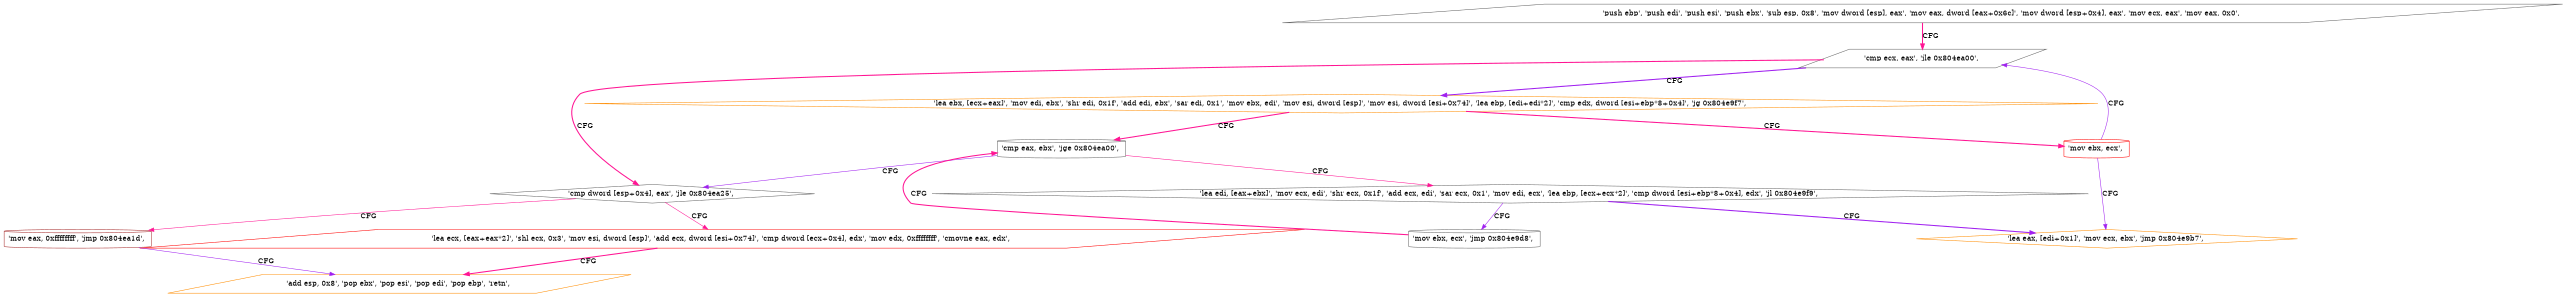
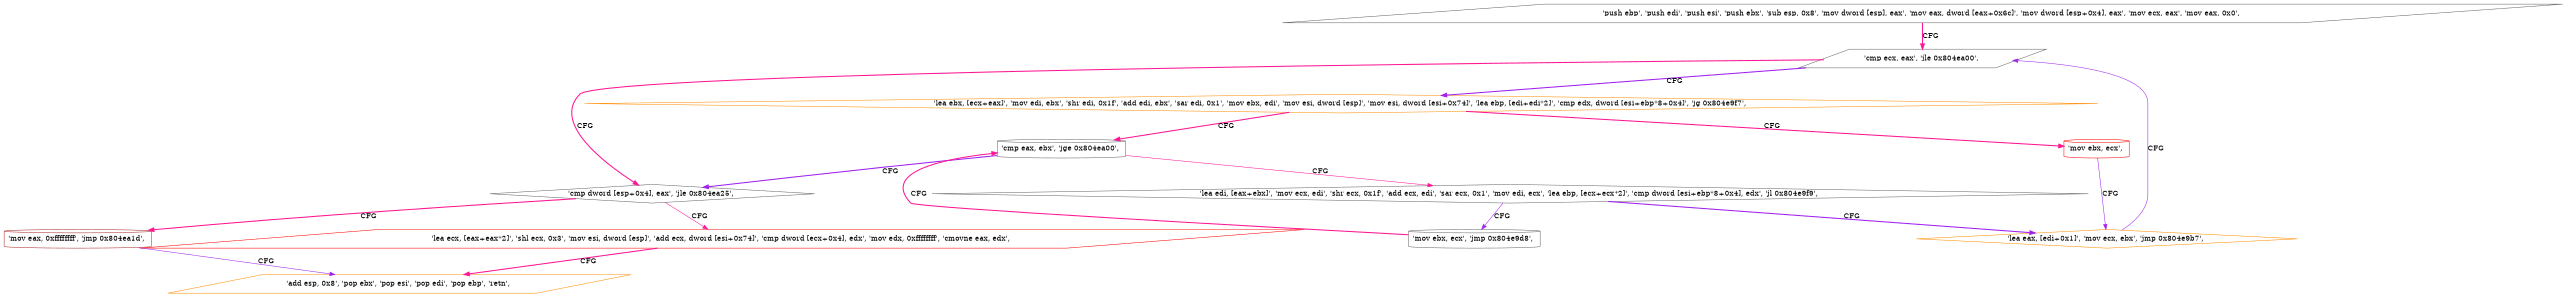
(2080, 81) -> (2147, 100)
(853, 171) -> (853, 171)
(365, 213) -> (365, 213)
